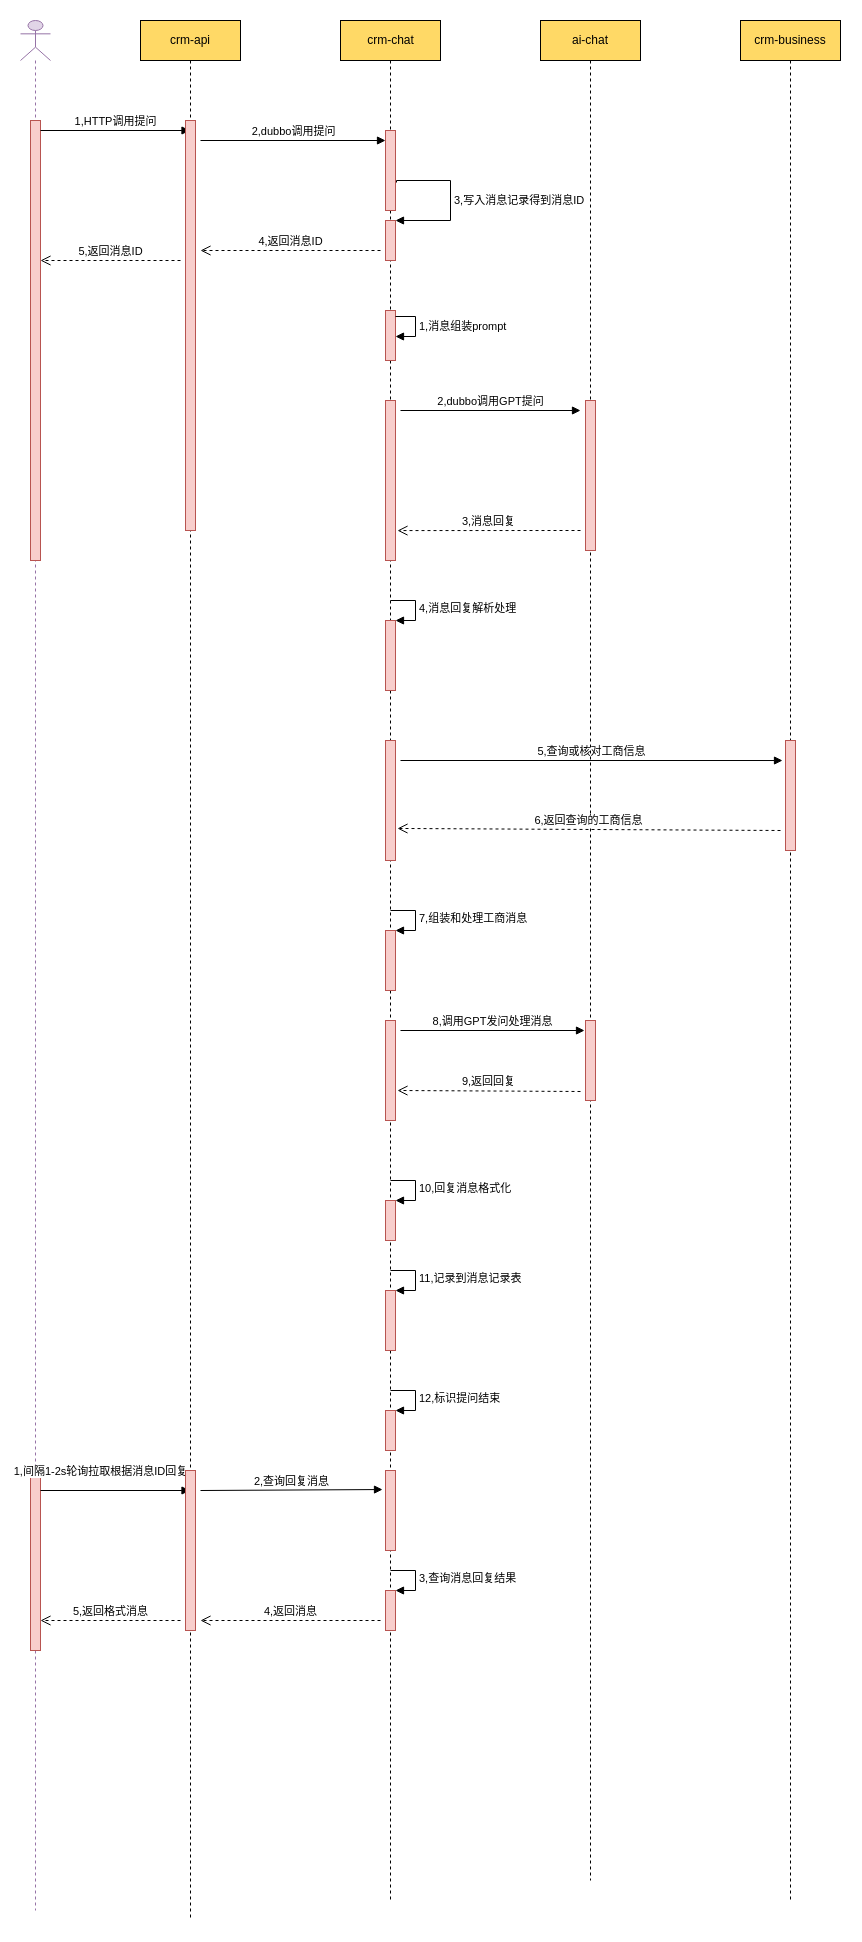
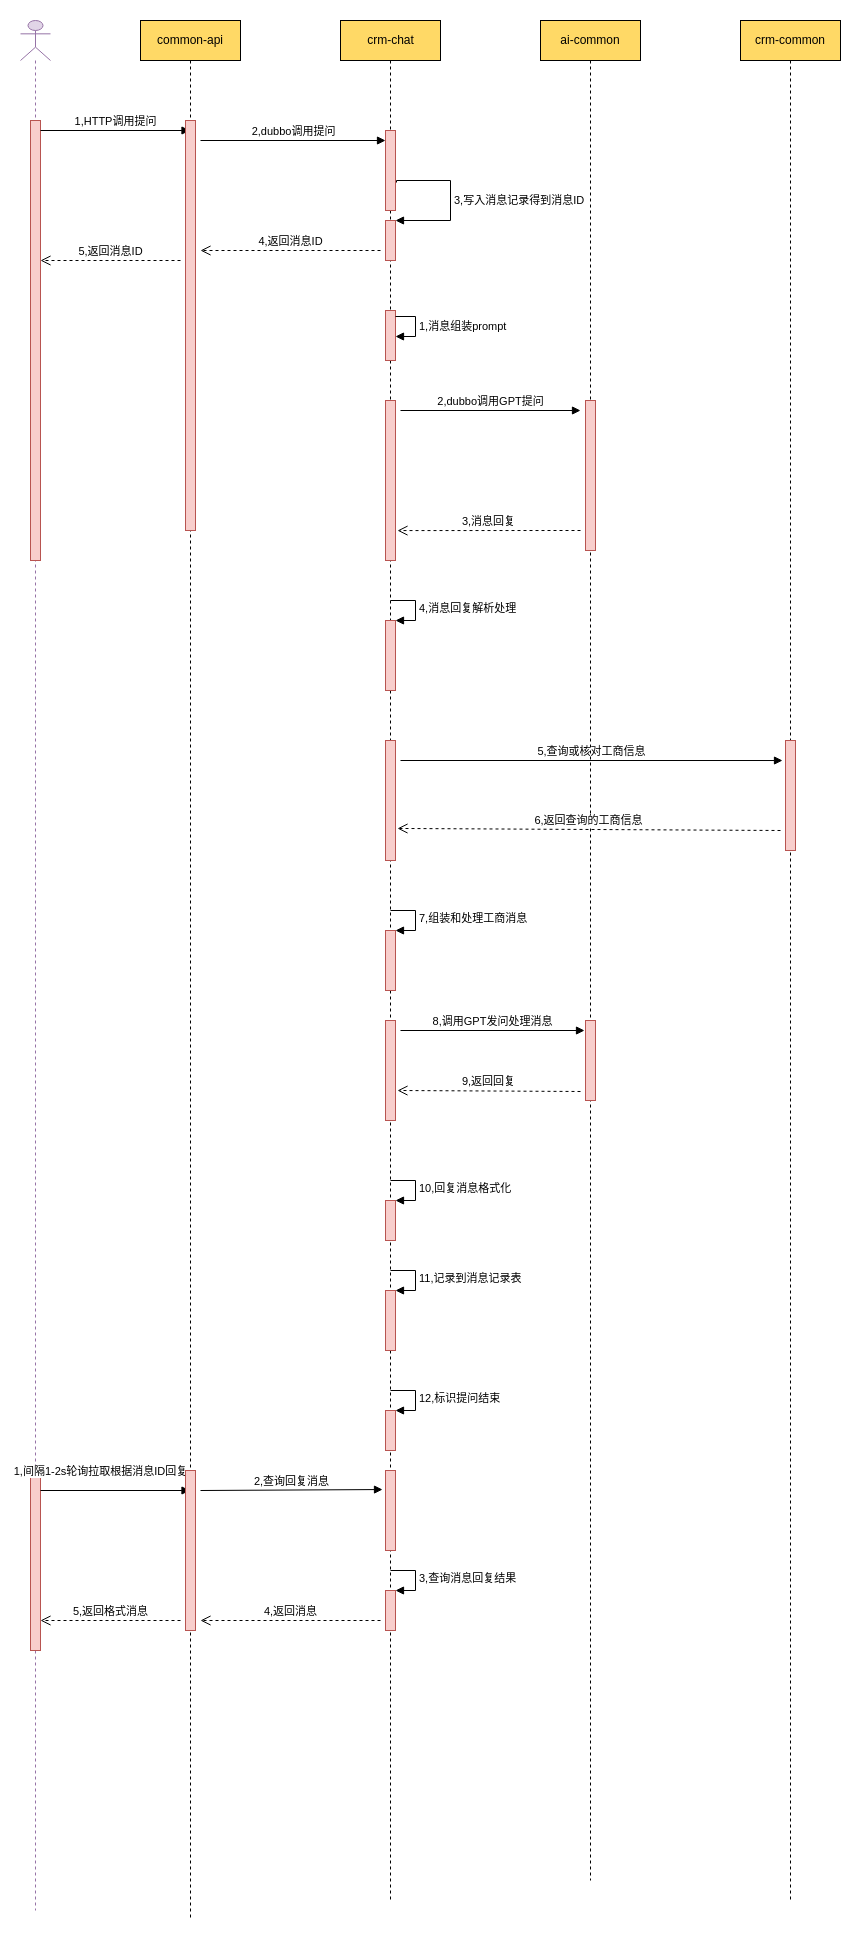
(191, 41) -> (191, 41)
(591, 41) -> (591, 41)
(791, 41) -> (791, 41)
